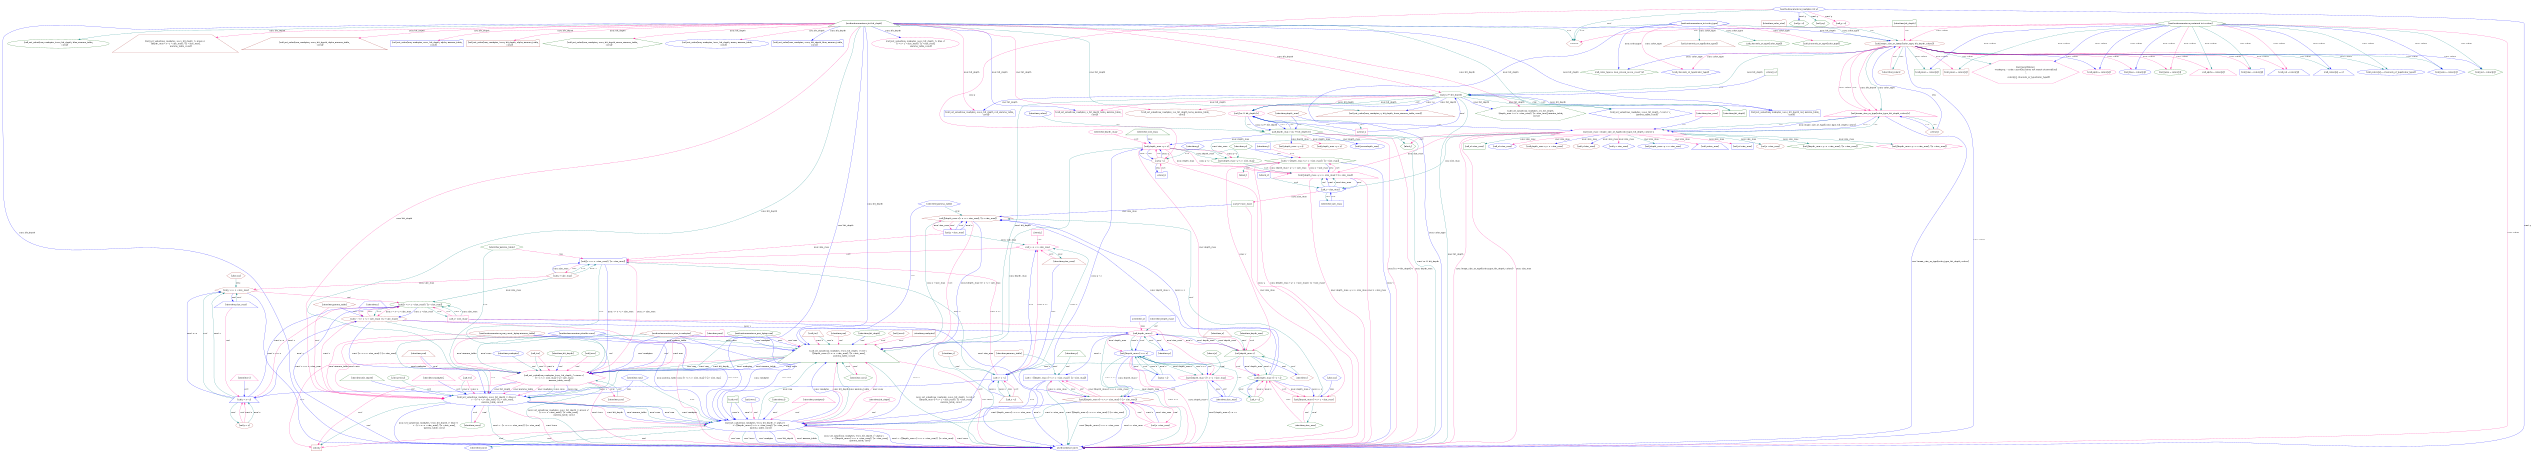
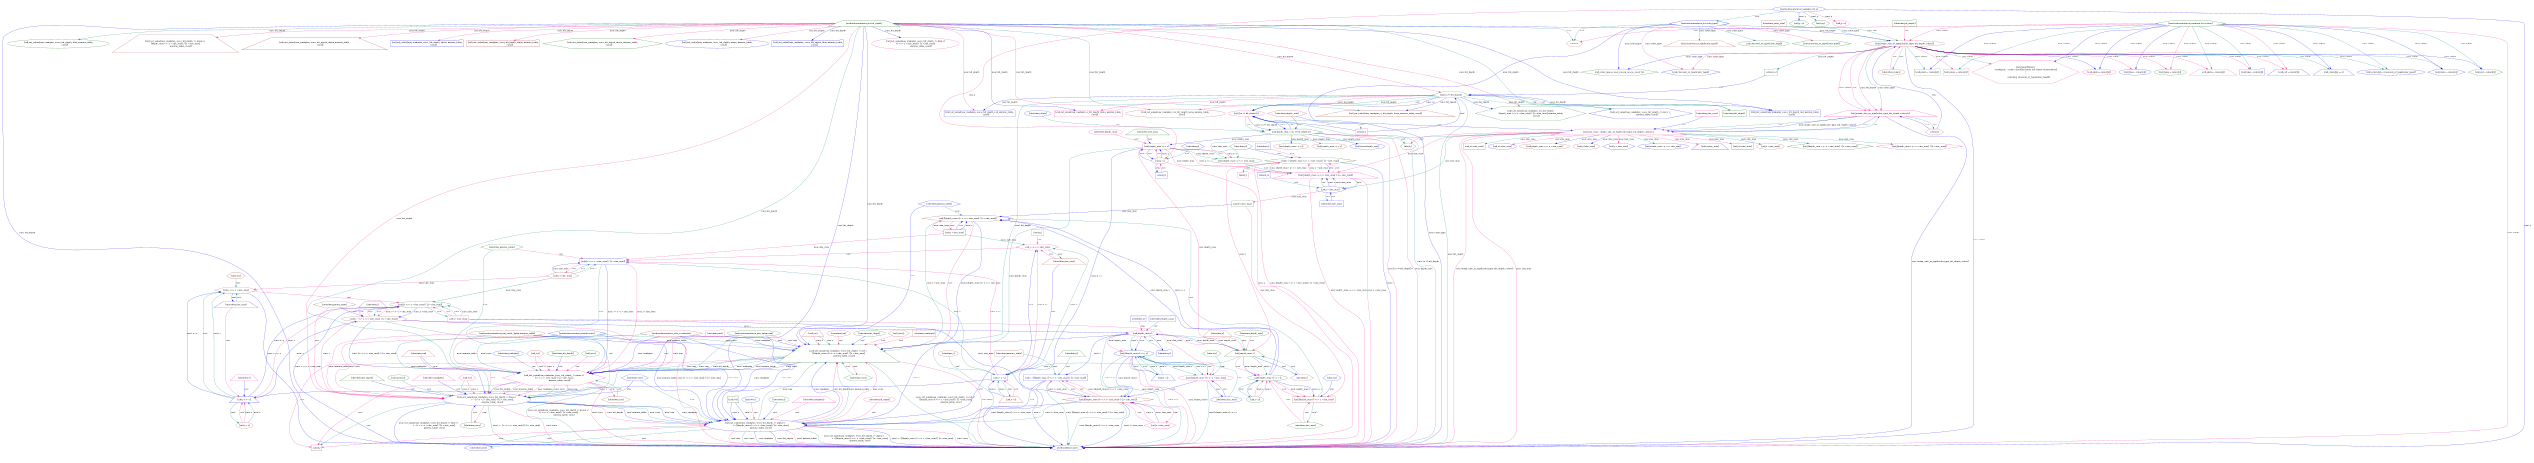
(1669, 15) -> (1751, 16)
(1872, 31) -> (1872, 31)
(1686, 87) -> (1820, 55)
